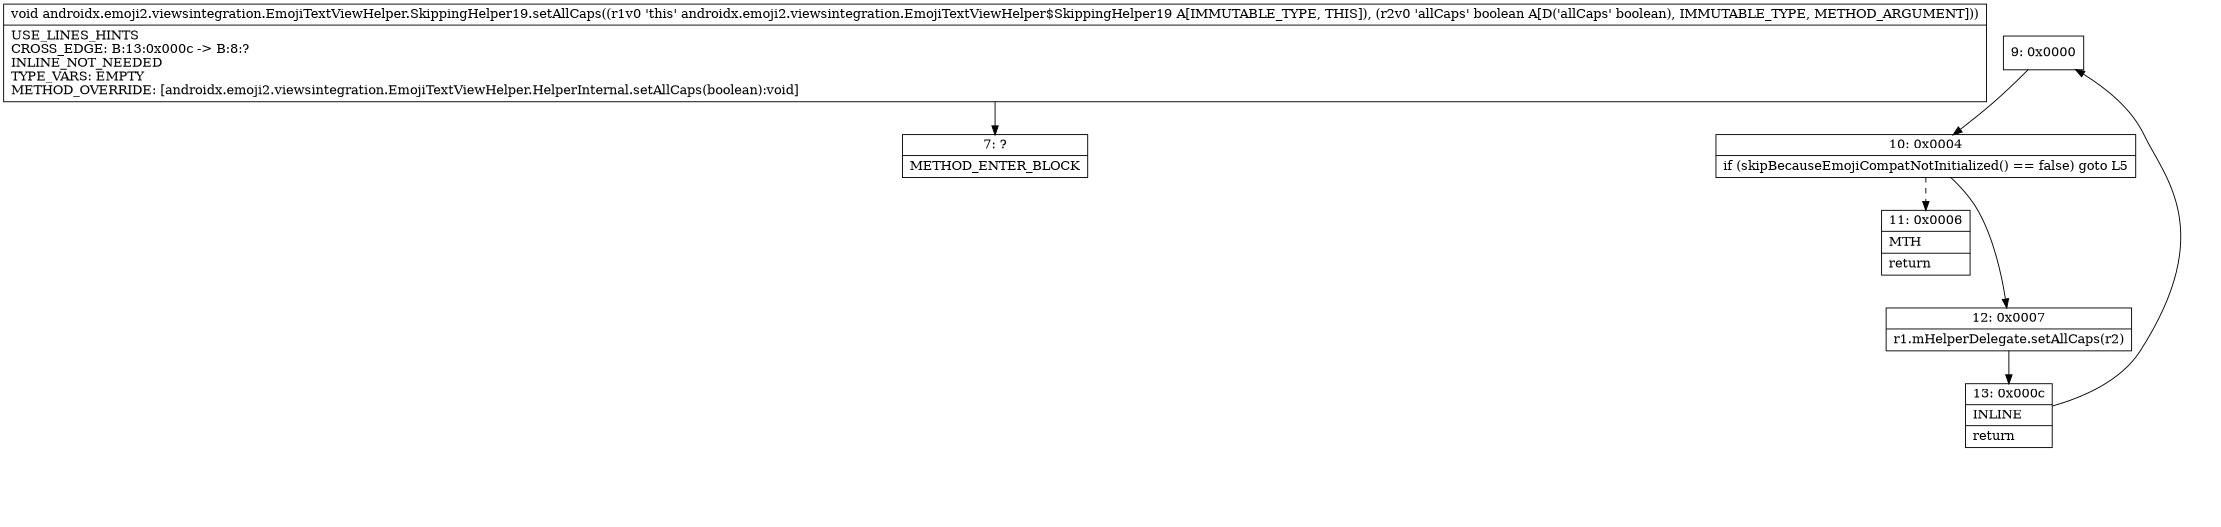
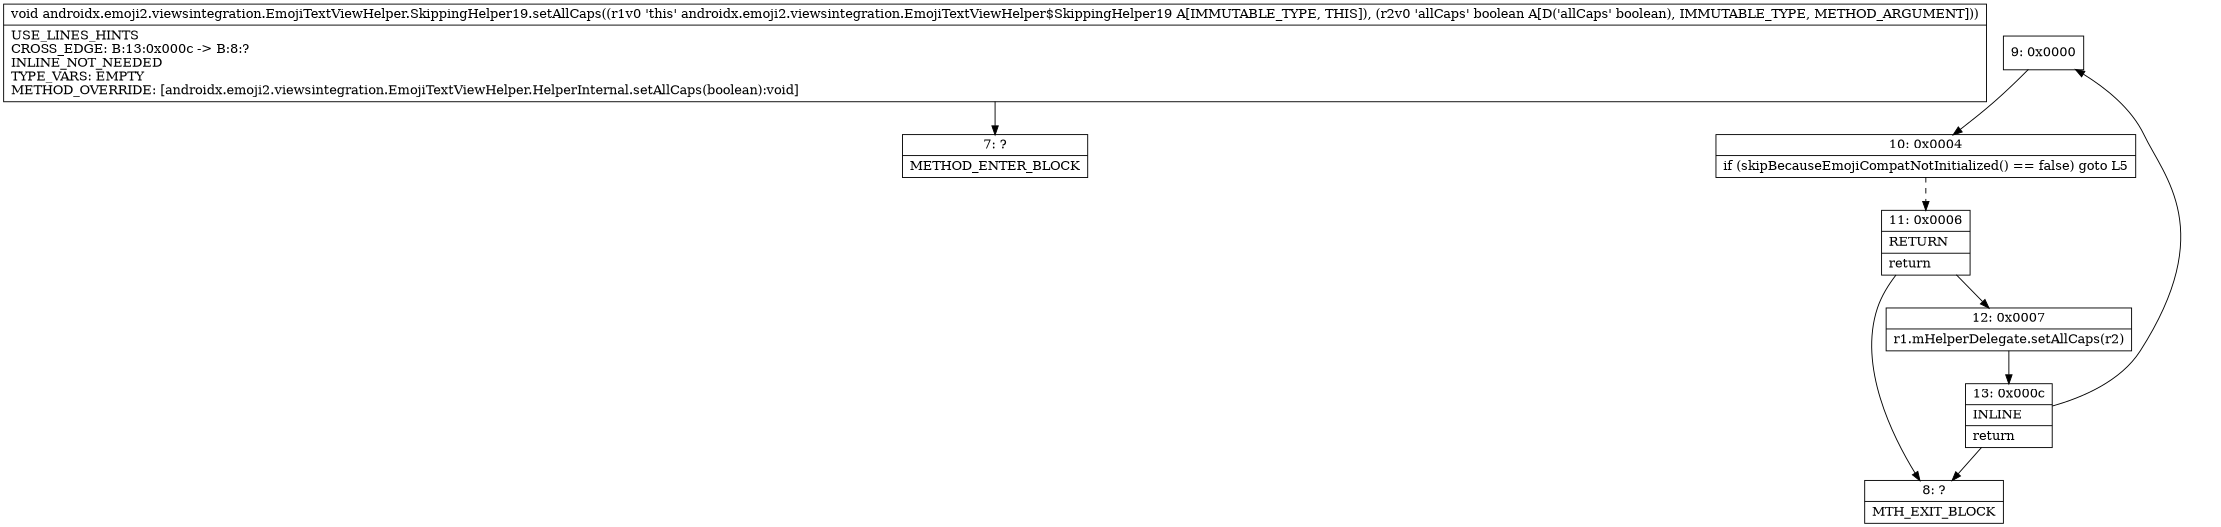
(1988, 233) -> (1969, 288)
(1905, 242) -> (1919, 242)
none -> (1934, 502)
